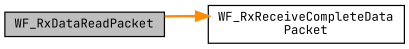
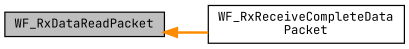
(180, 16) -> (193, 33)
